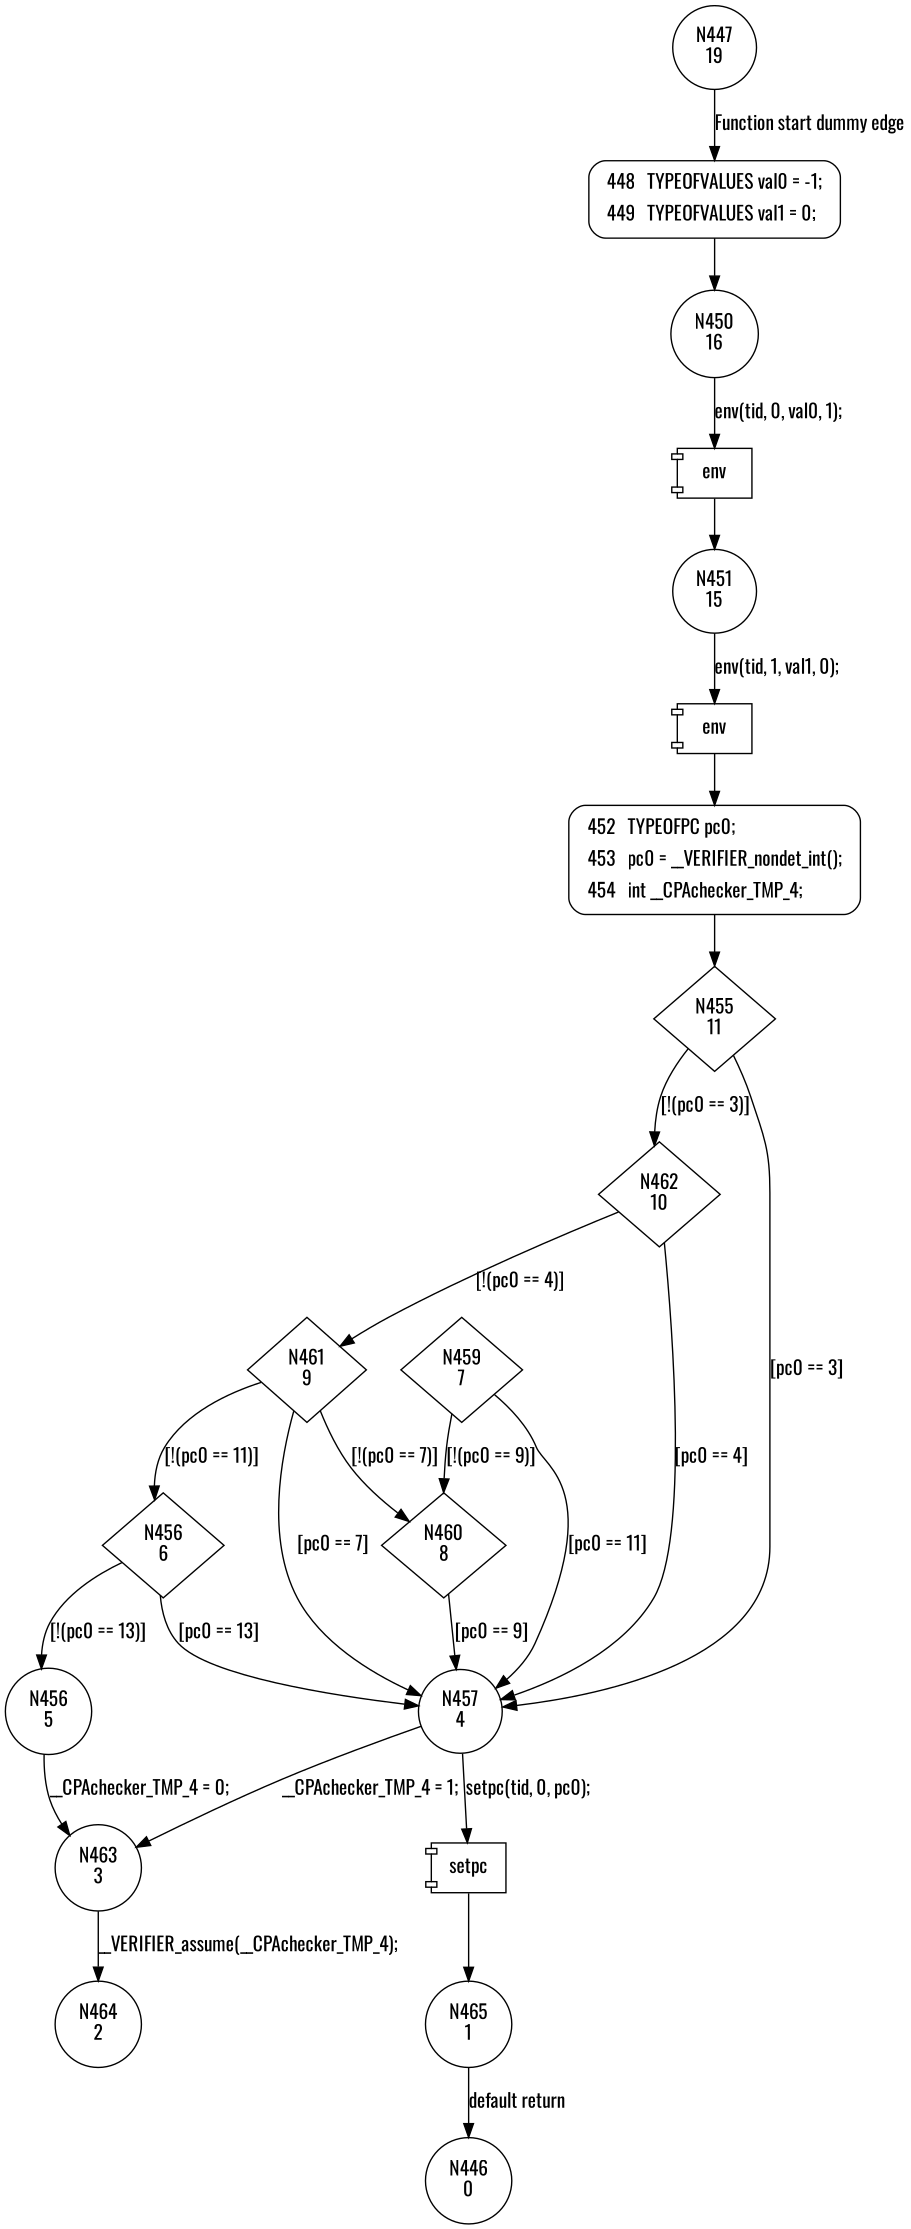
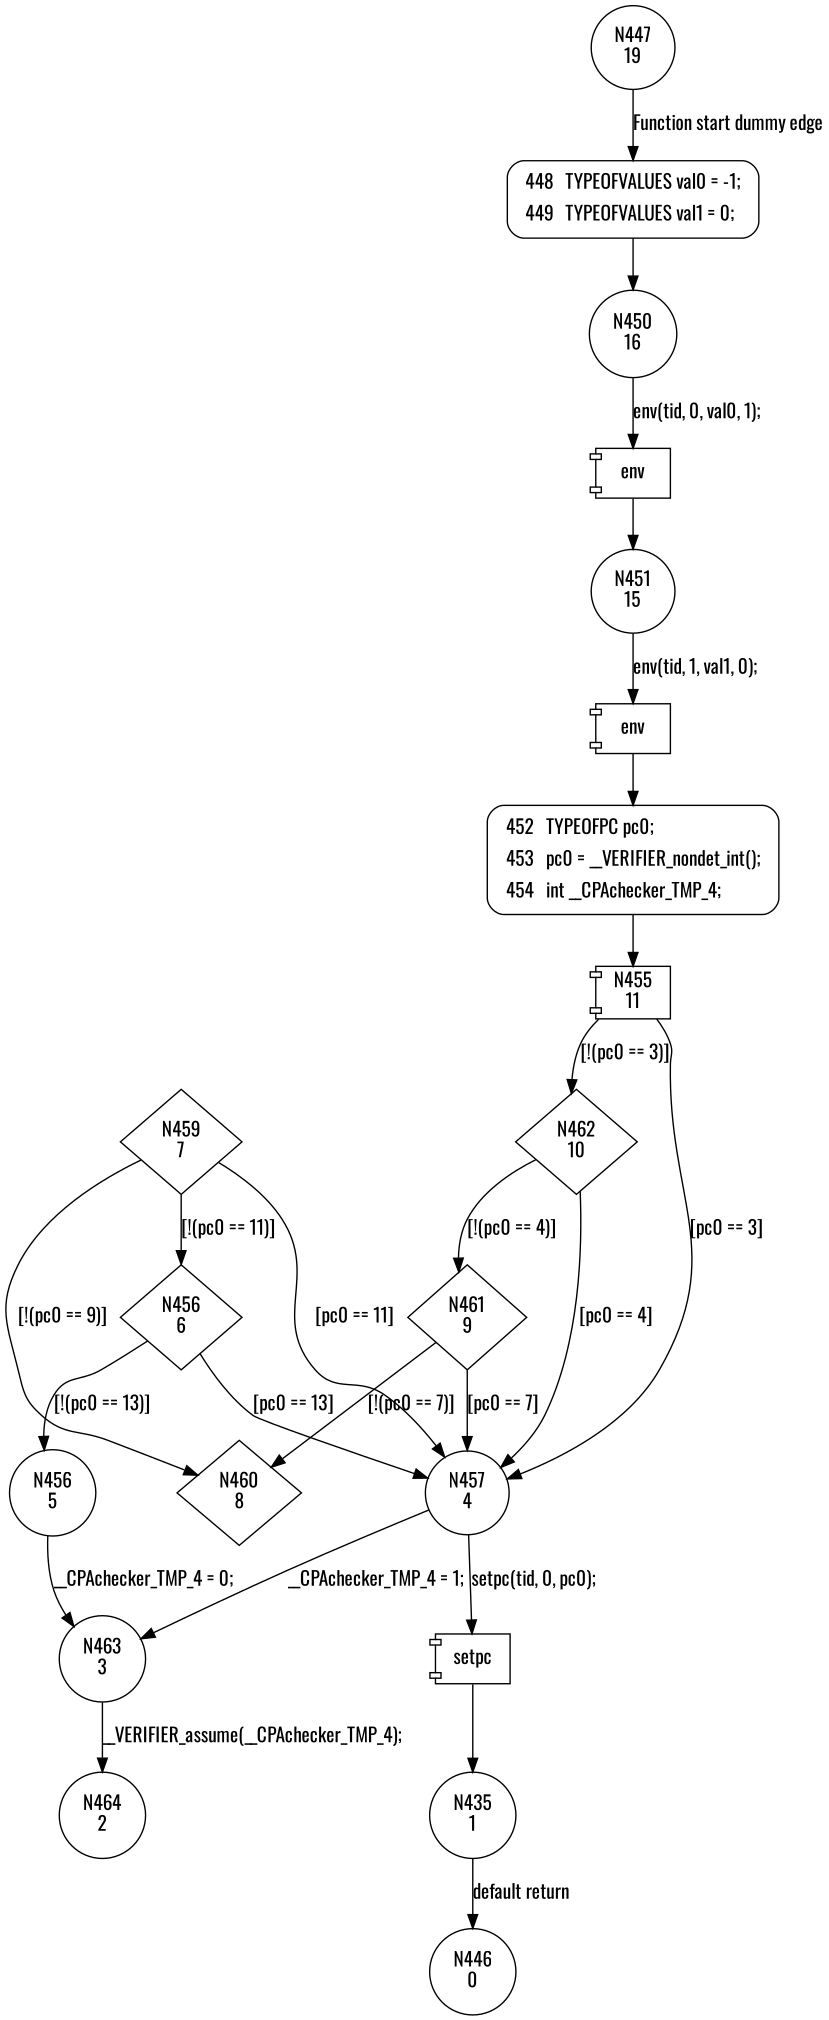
(715, 1019) -> (633, 993)
(191, 1419) -> (181, 1223)
(452, 1625) -> none
(469, 2024) -> (473, 1815)
